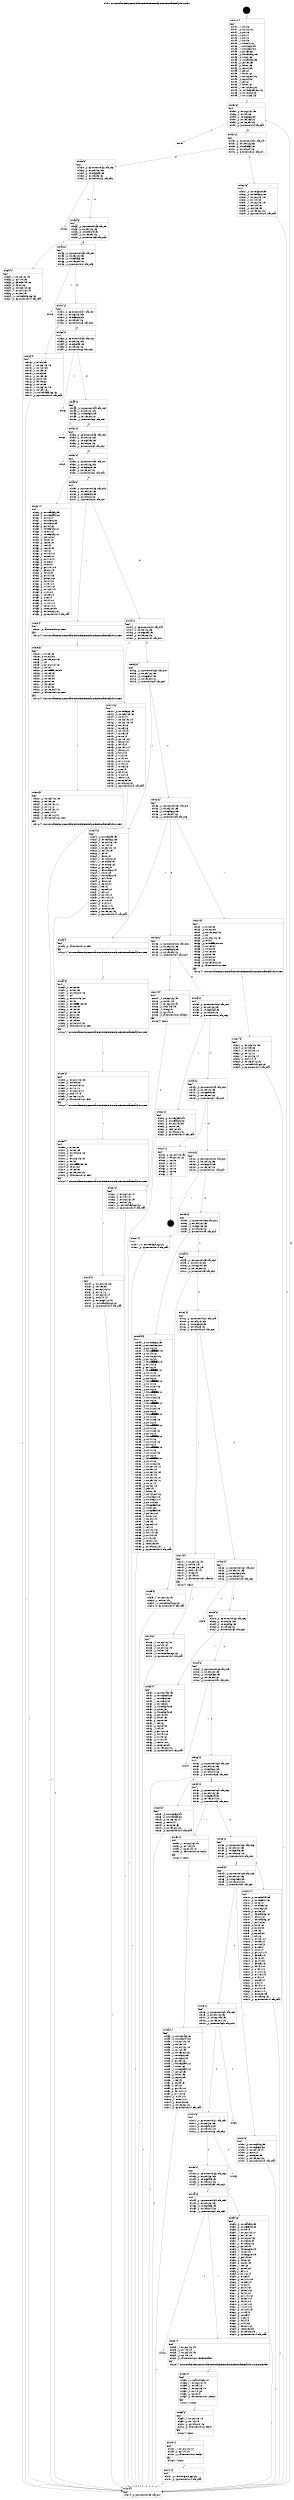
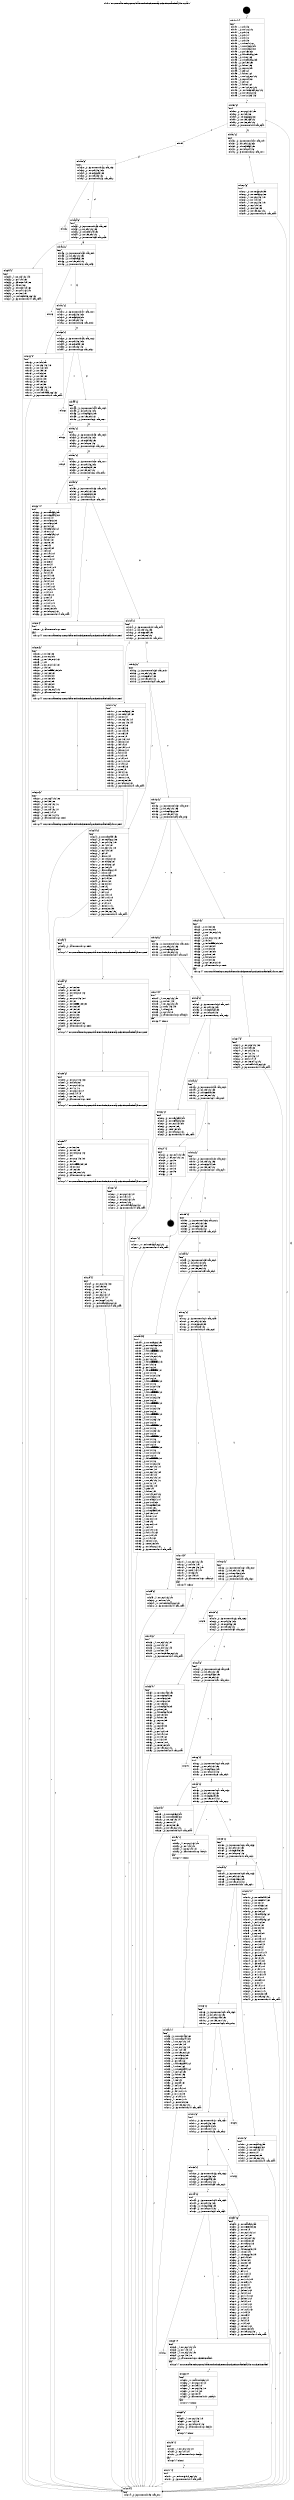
(171, 157) -> (146, 154)
(150, 2115) -> (146, 2119)
(195, 2408) -> (196, 2408)
